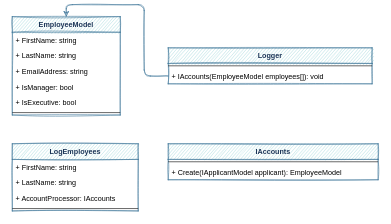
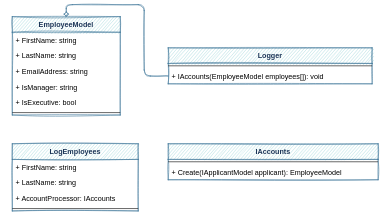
(66, 11) -> (66, 11)
(46, 87) -> (50, 87)
